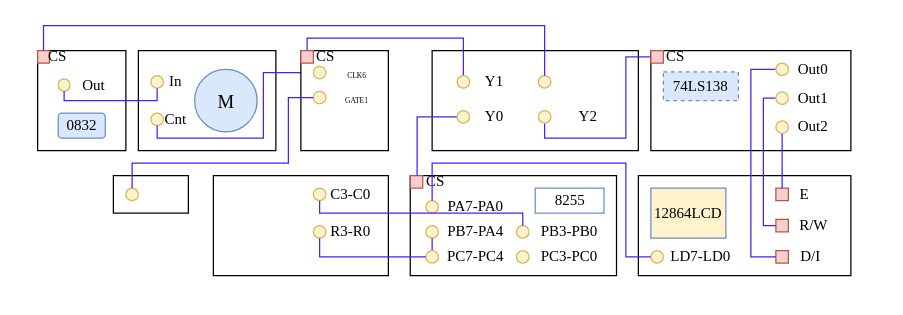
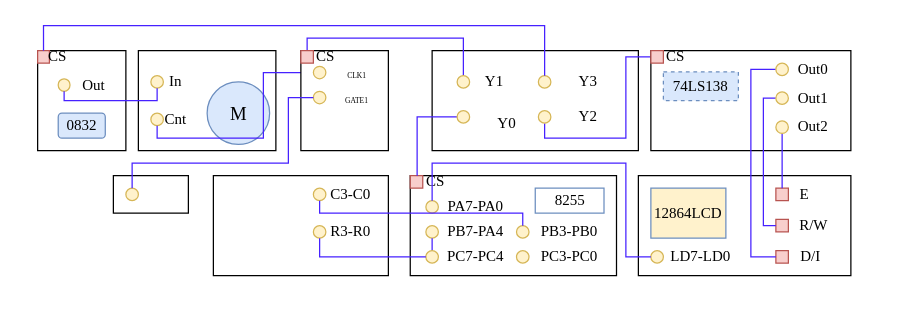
(357, 73) -> (357, 73)
none -> (588, 82)
(226, 101) -> (238, 113)
(494, 117) -> (507, 123)
